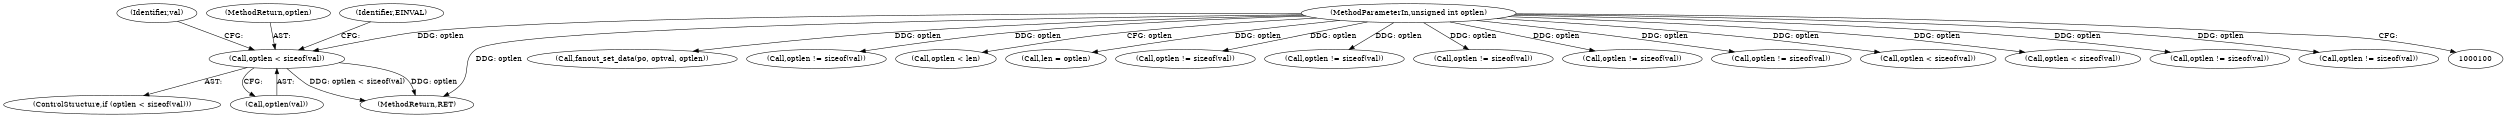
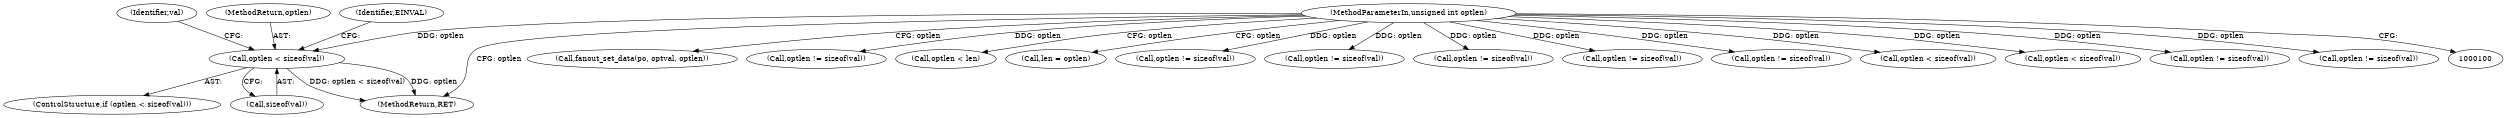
(918, 36) -> (918, 36)
(1258, 36) -> (1258, 36)
(499, 59) -> (499, 59)
(277, 105) -> (277, 105)
